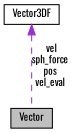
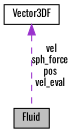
(32, 118) -> (32, 118)
